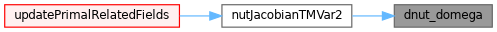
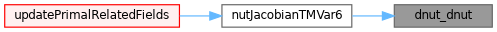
(287, 16) -> (287, 16)
(443, 16) -> (443, 16)
